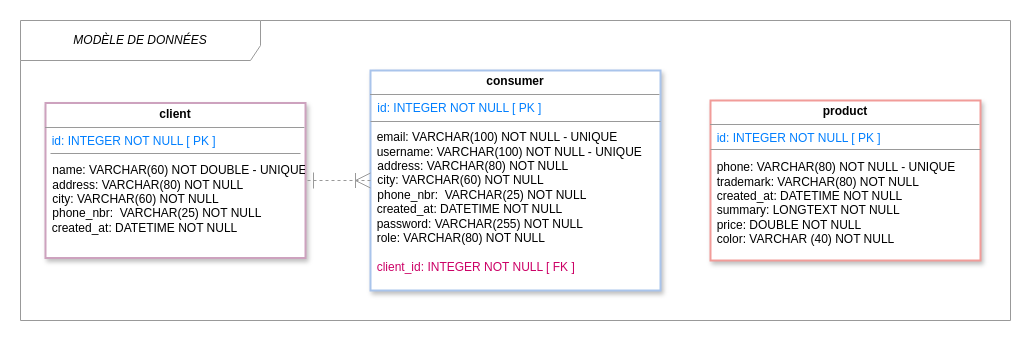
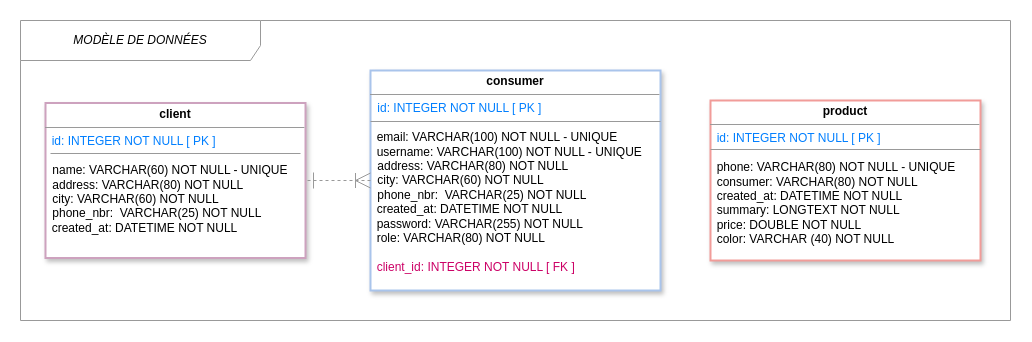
(160, 154) -> (154, 154)
(822, 158) -> (822, 158)
